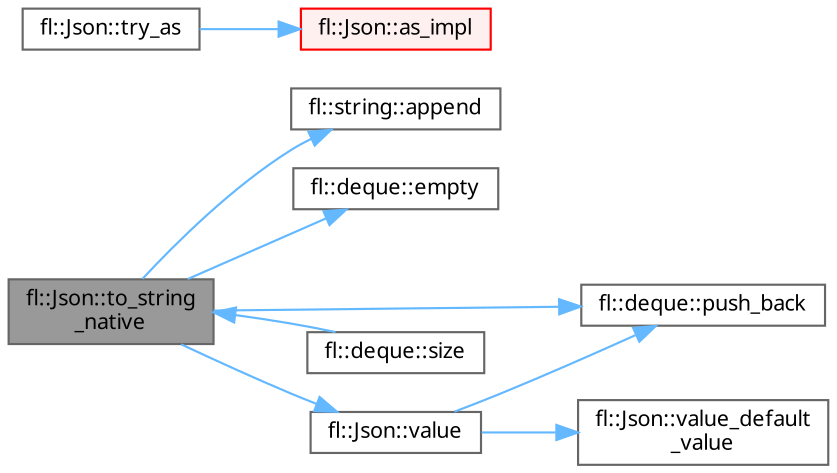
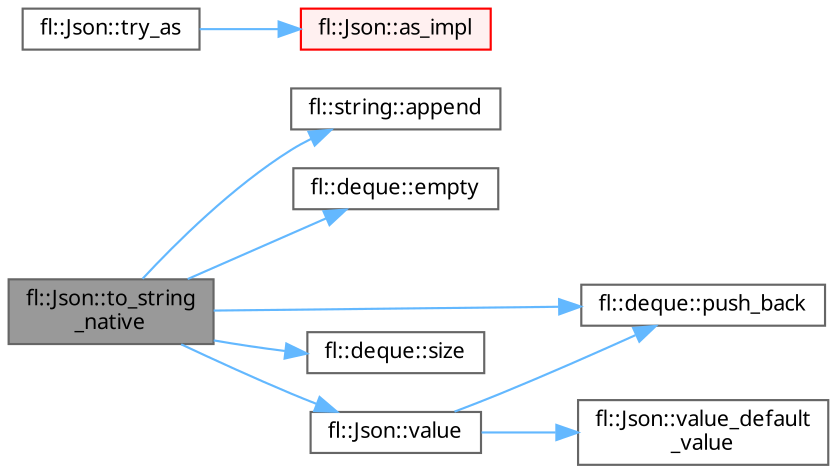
(288, 323) -> (249, 346)
